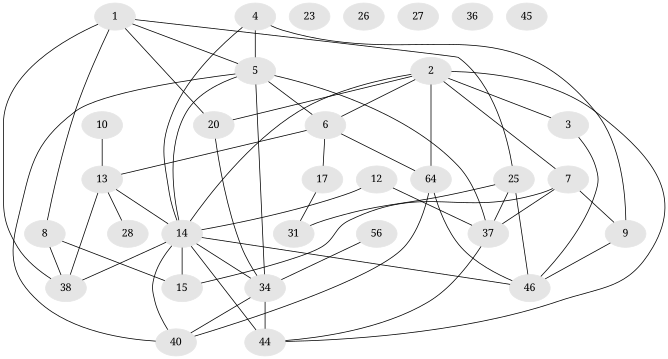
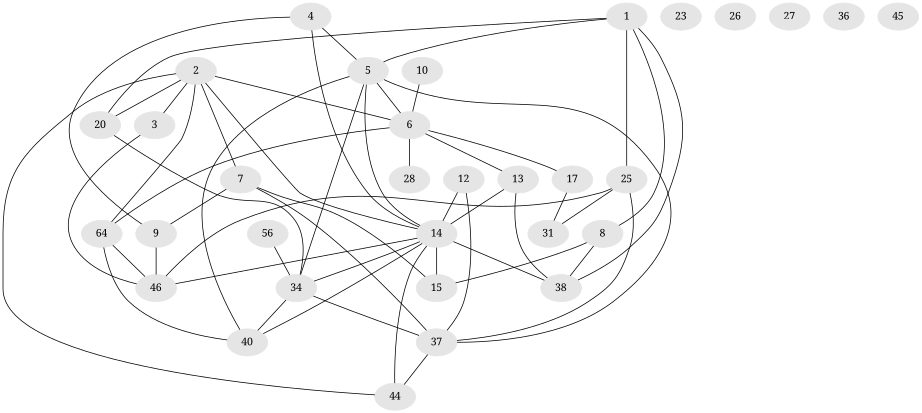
(102, 152) -> (416, 98)
(115, 206) -> (410, 152)
(265, 319) -> (366, 316)
